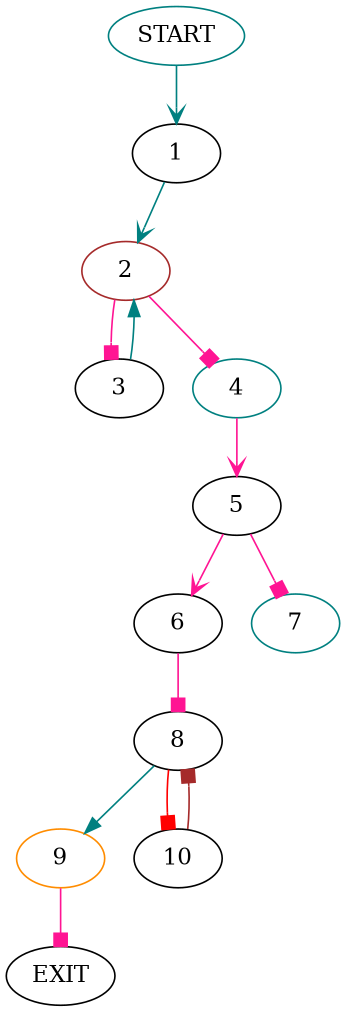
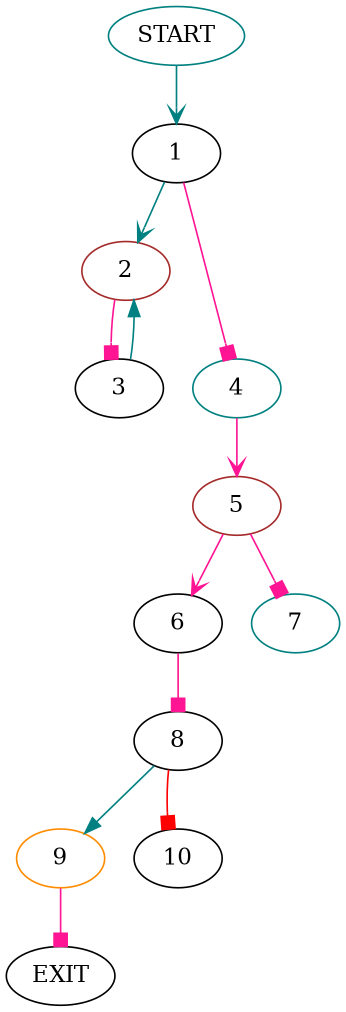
(176, 324) -> (205, 263)
(237, 506) -> (237, 506)
(189, 808) -> none
